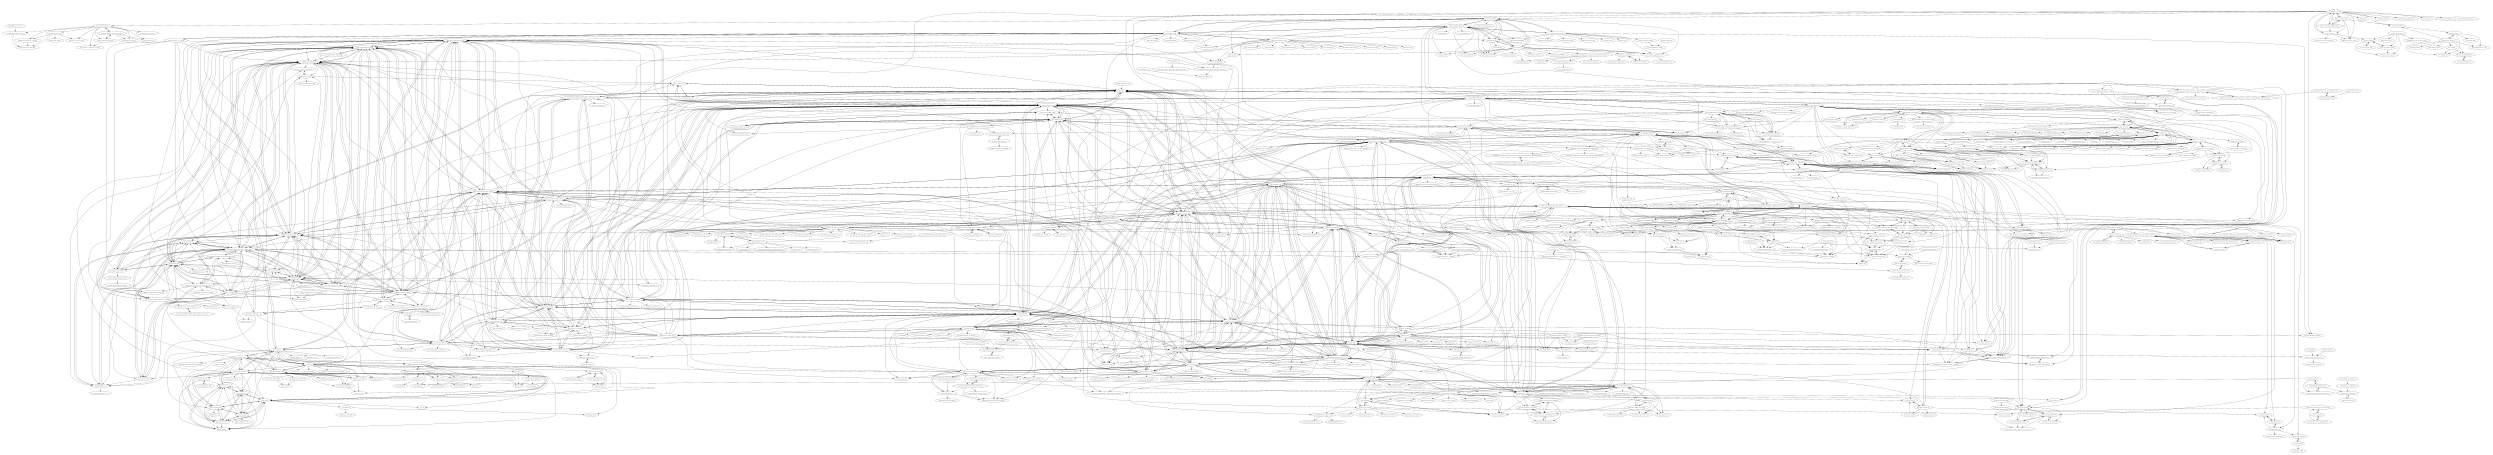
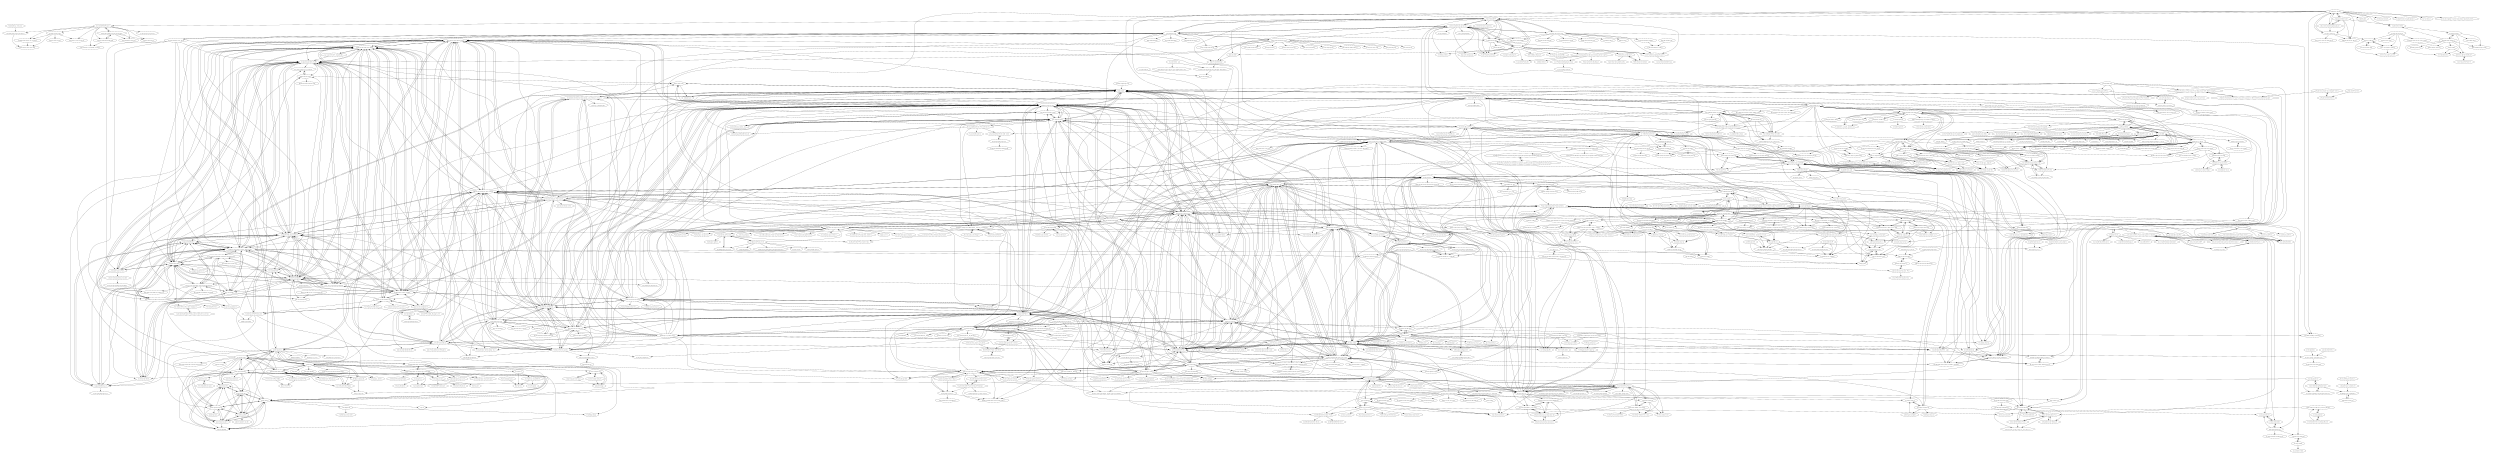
(2086, 109) -> (2241, 138)
